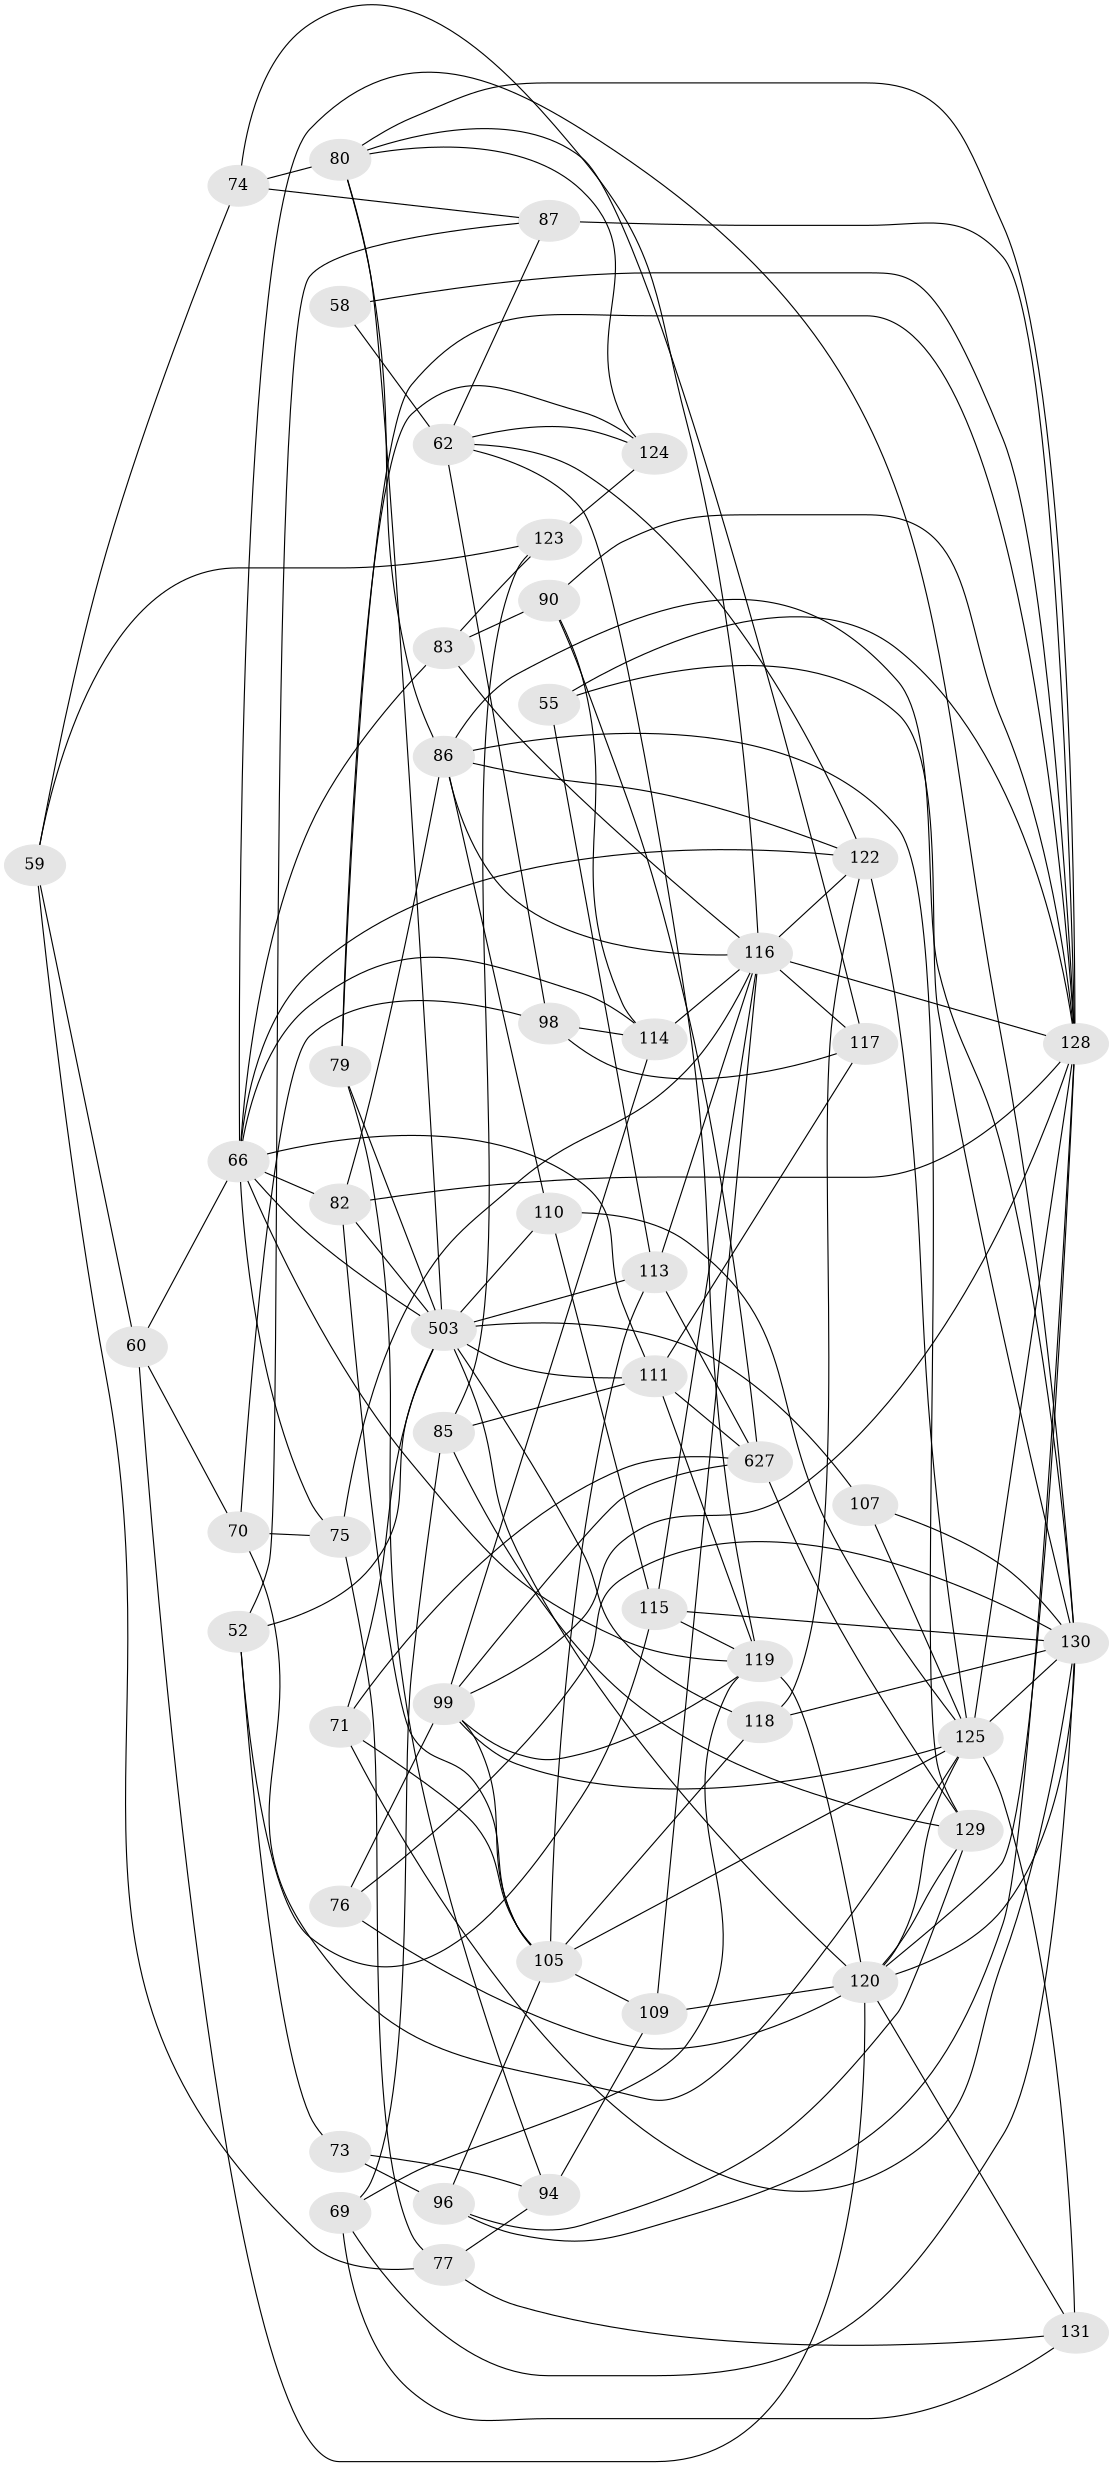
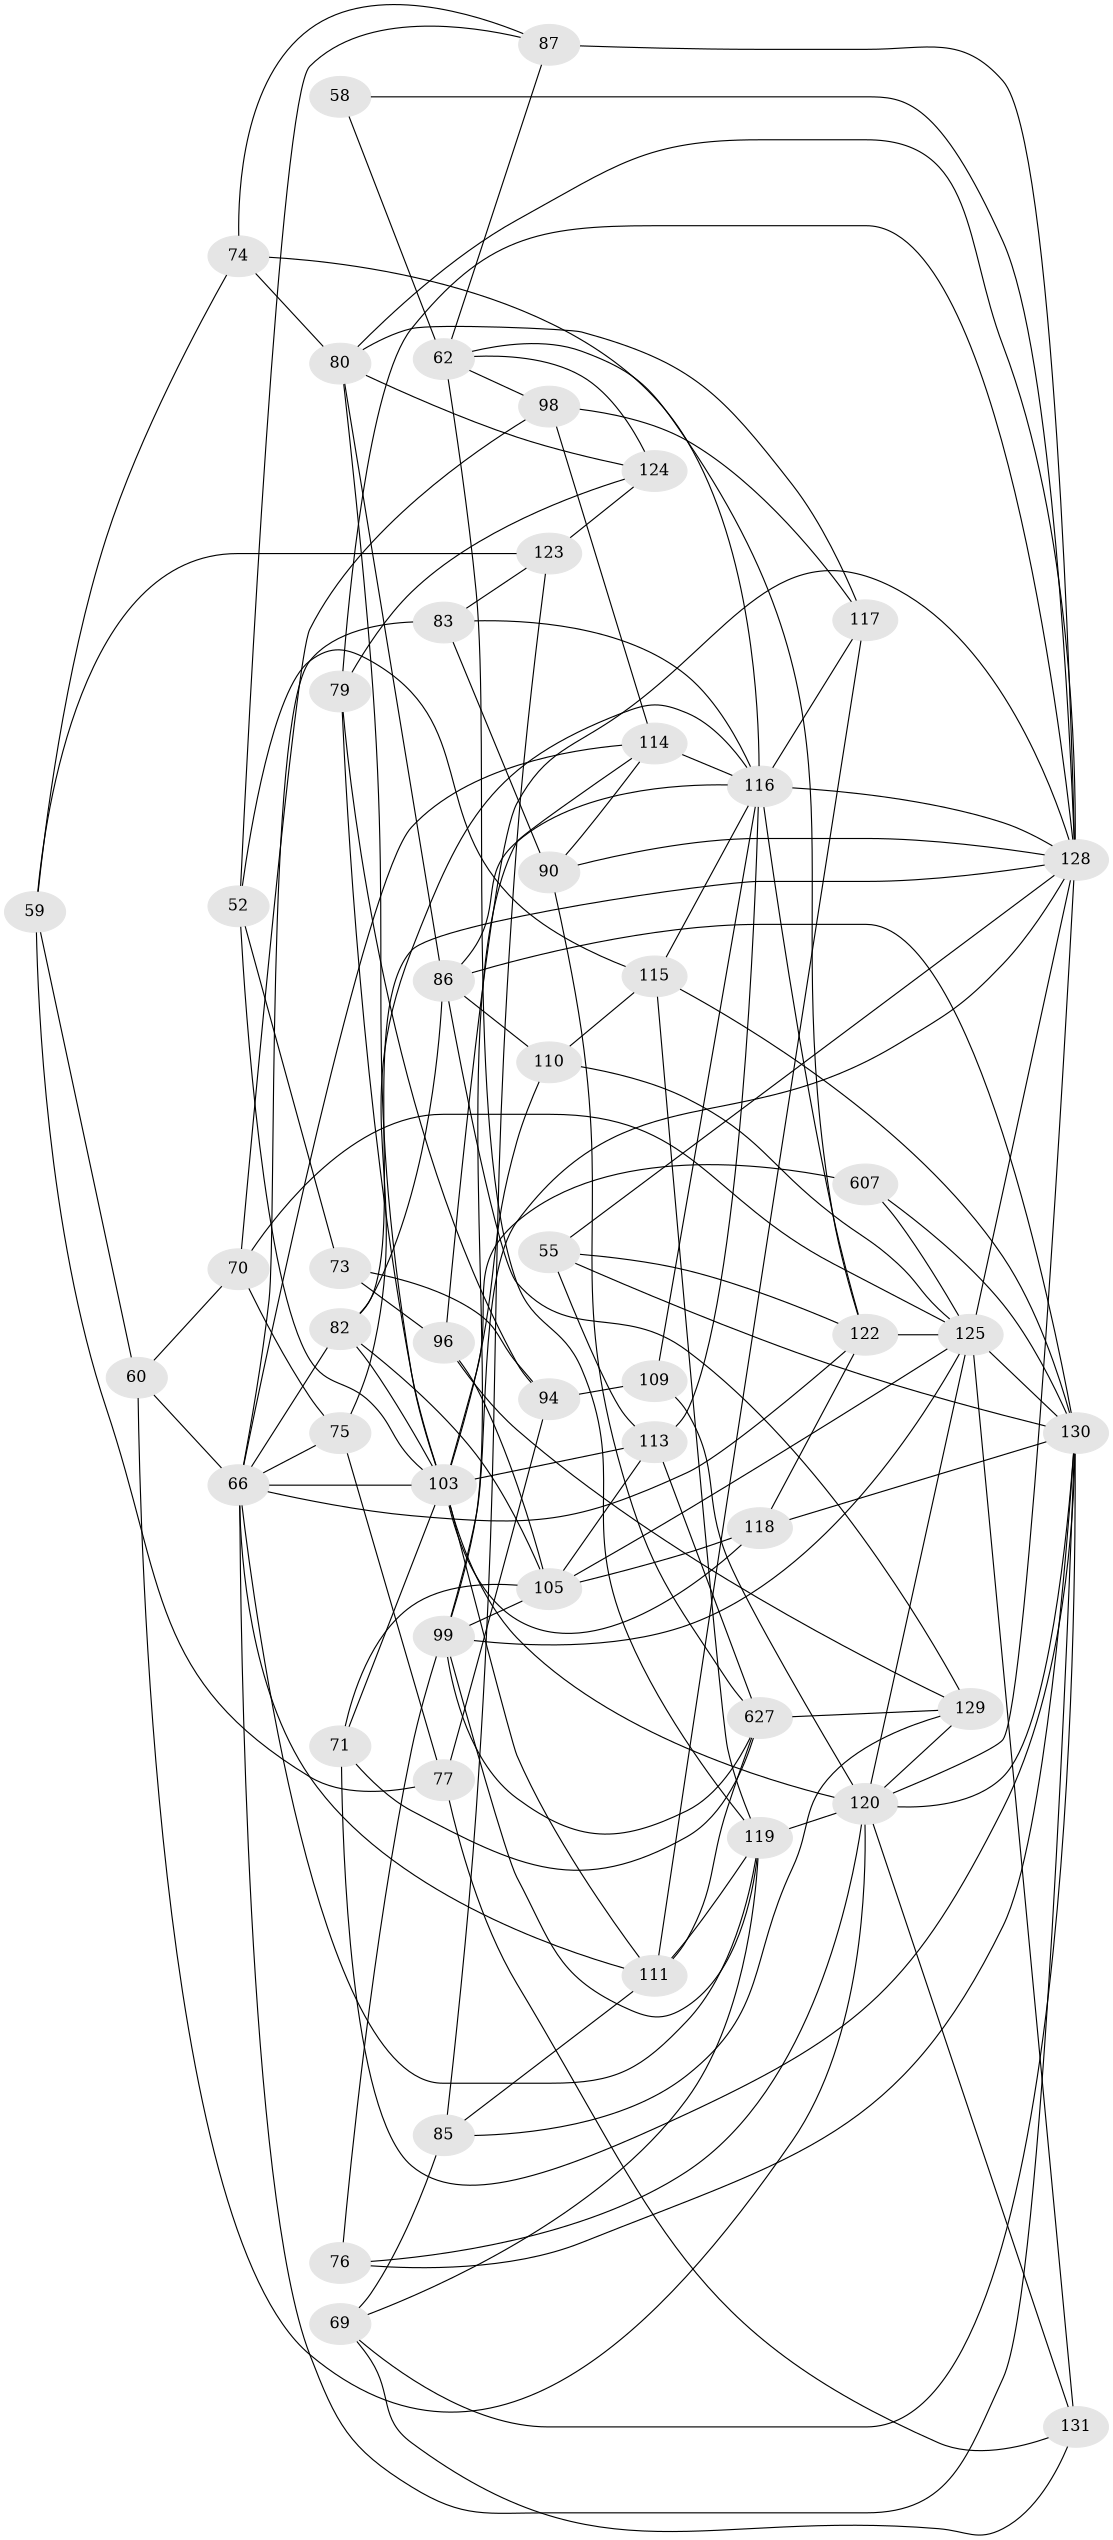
(667, 795) -> (712, 1277)
(444, 1330) -> (444, 1485)
(865, 1505) -> (865, 1184)
(602, 1988) -> none
